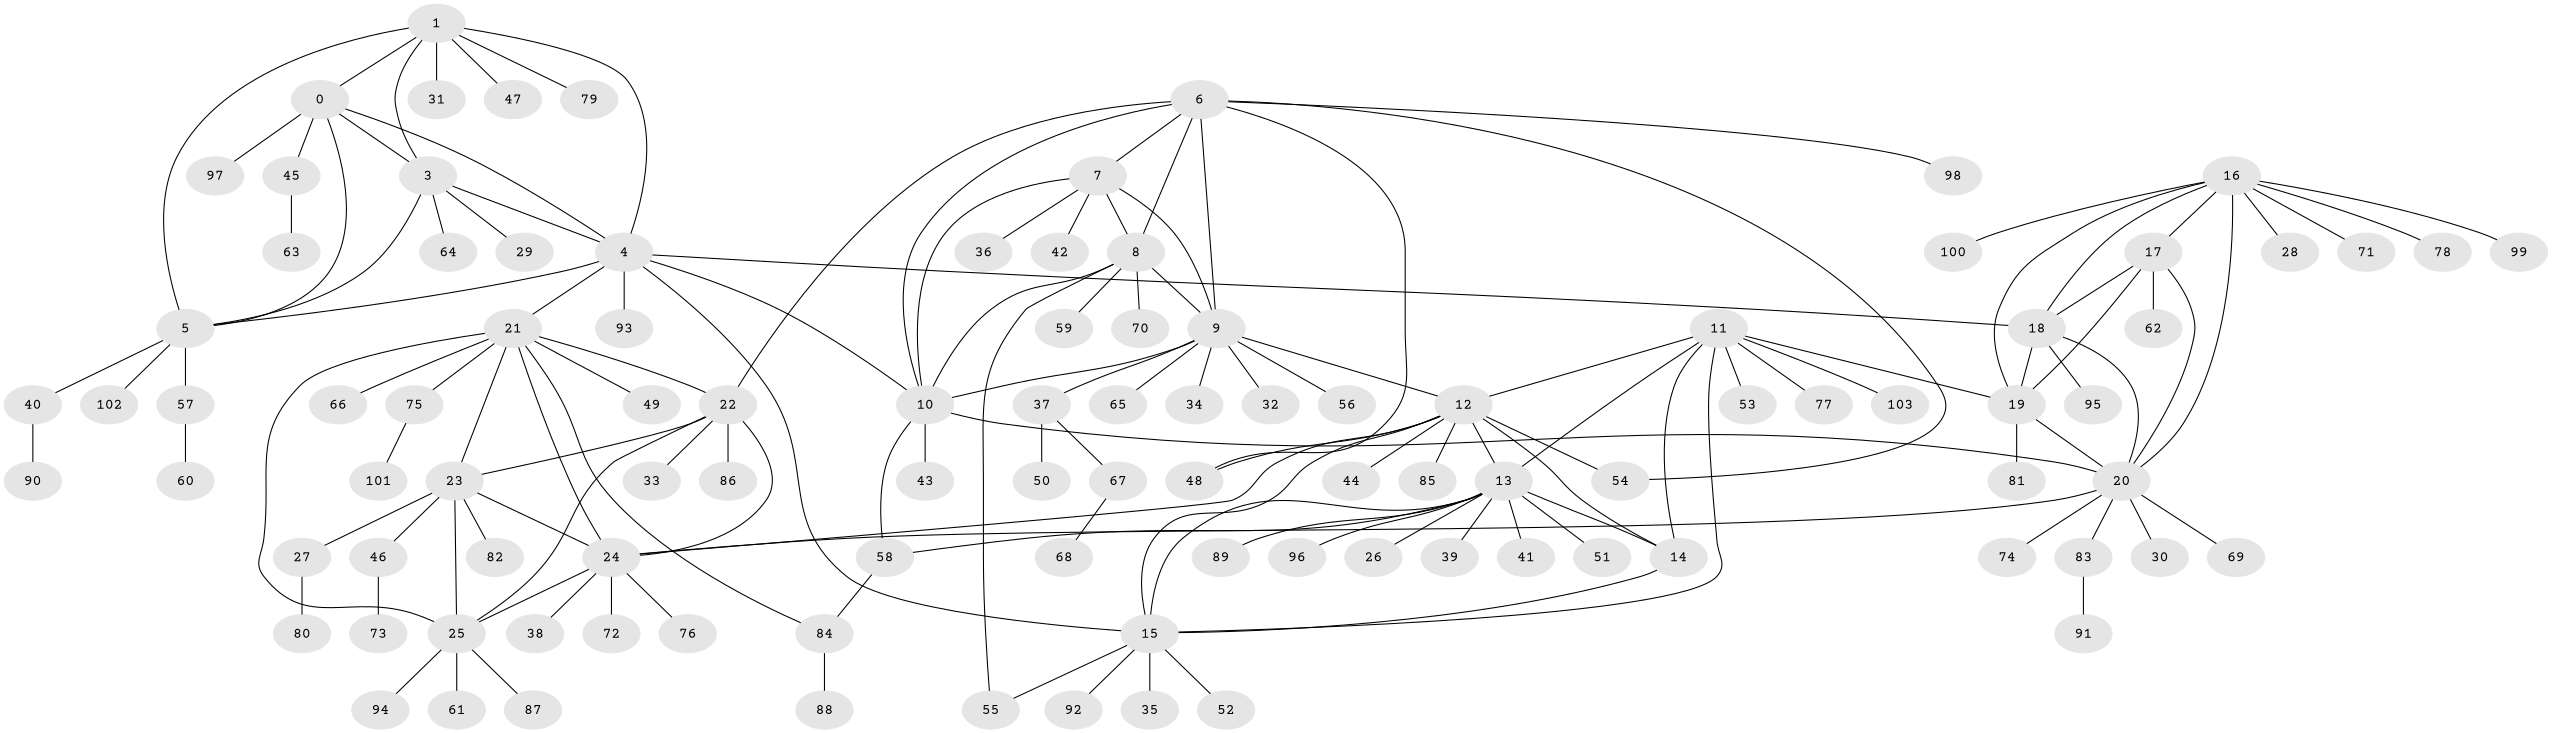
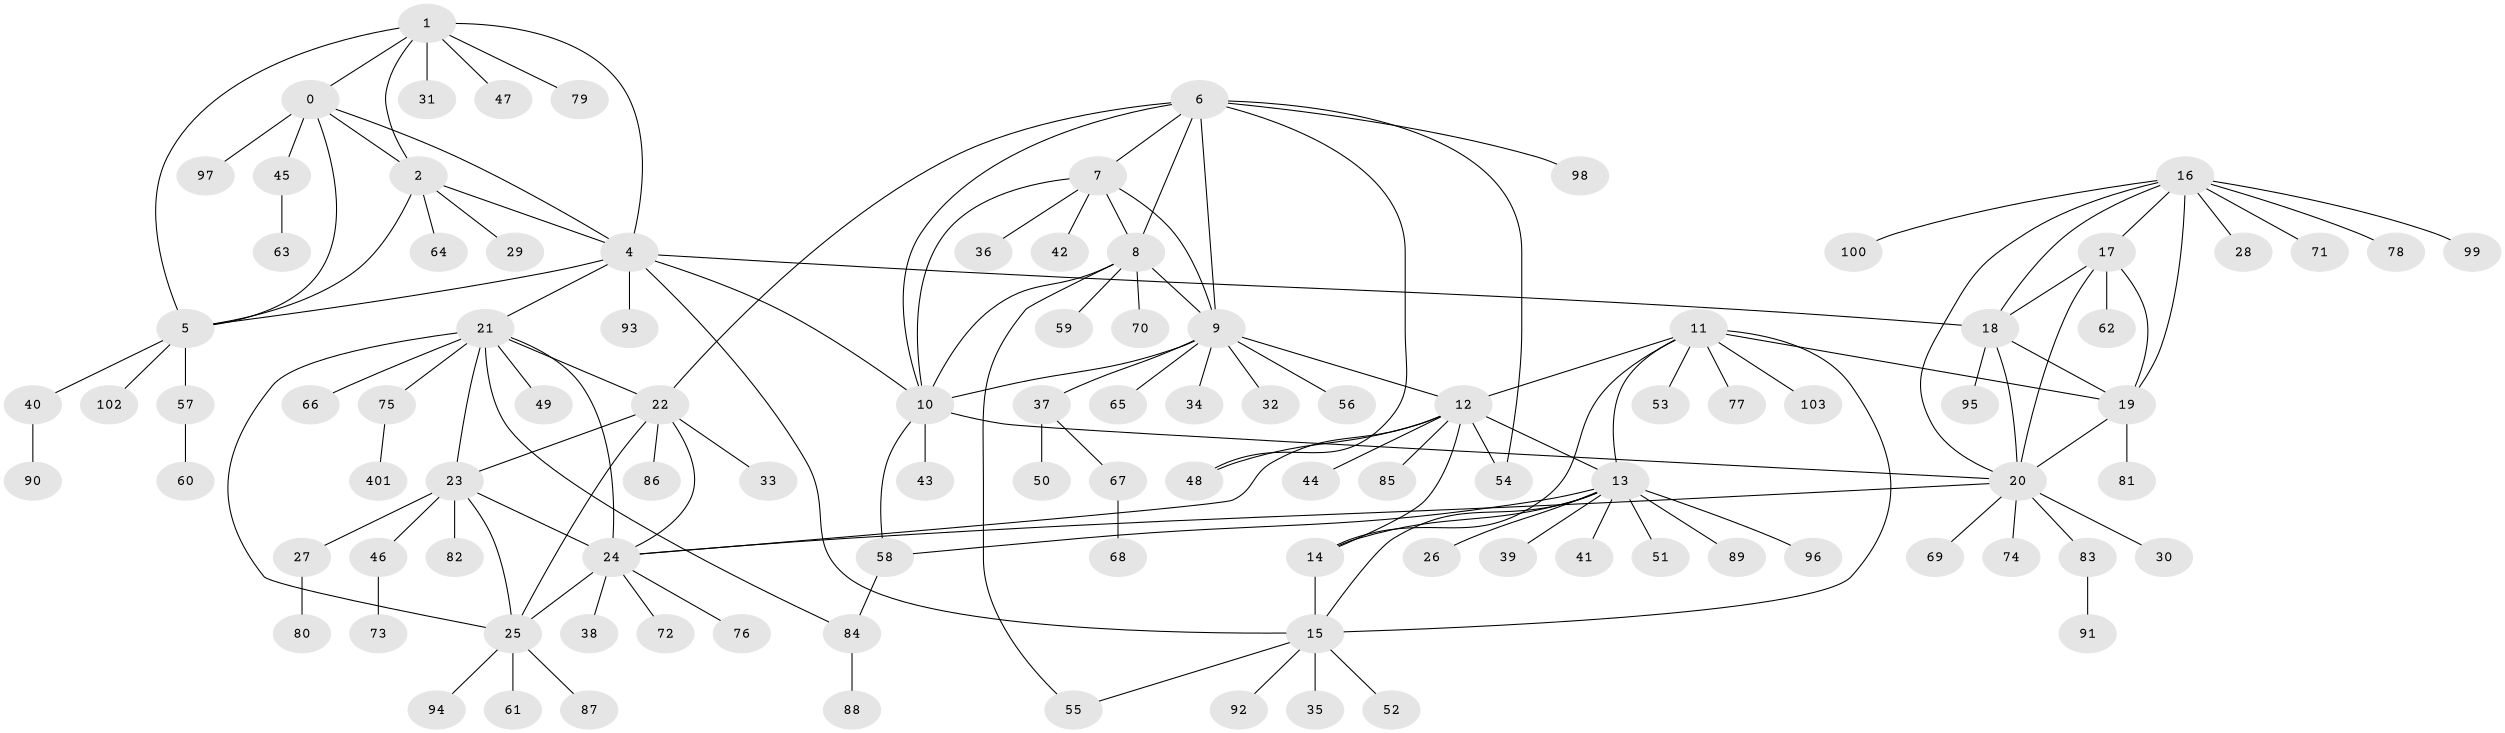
(428, 176) -> (419, 176)
(378, 481) -> (378, 481)
(1281, 492) -> none
